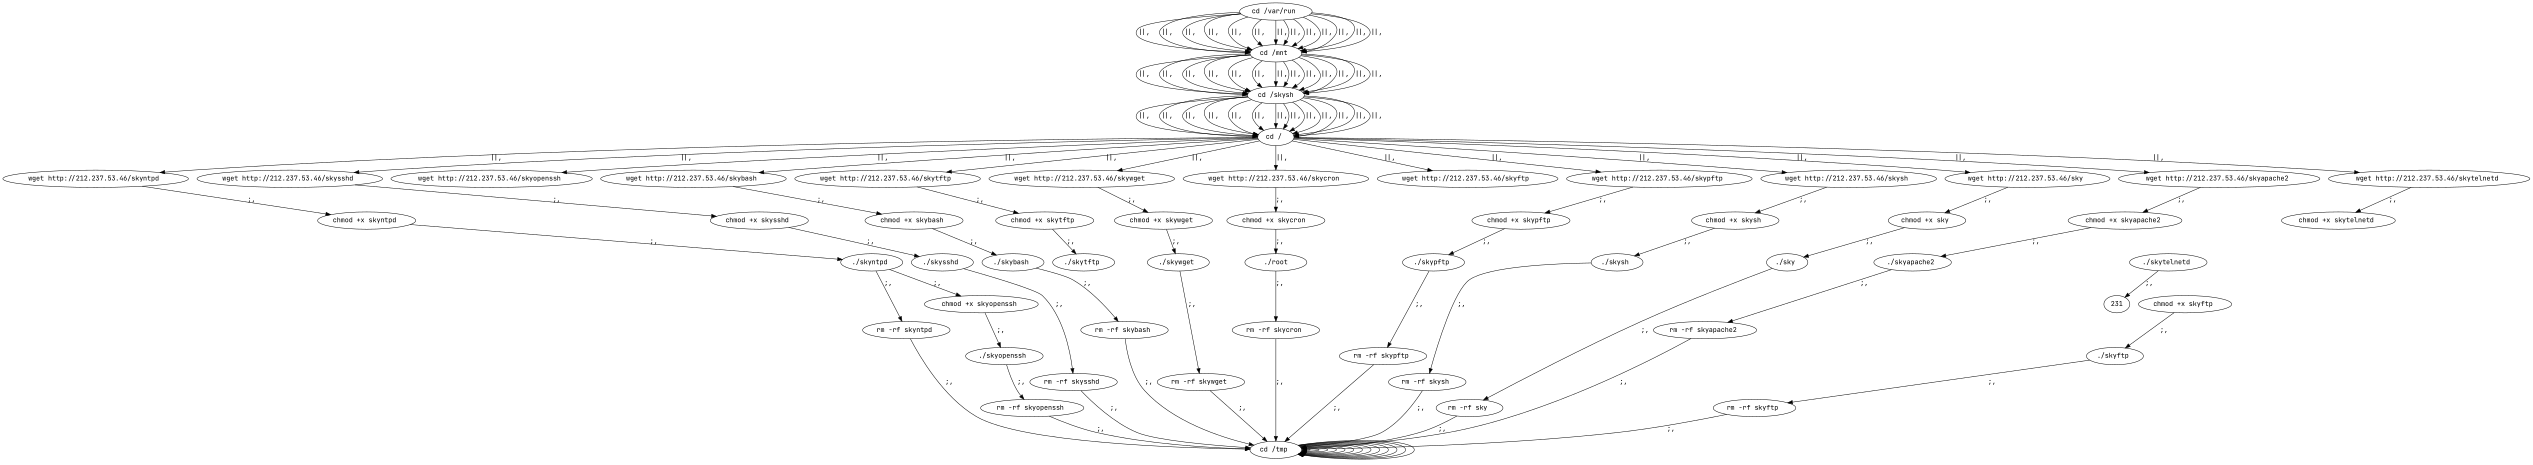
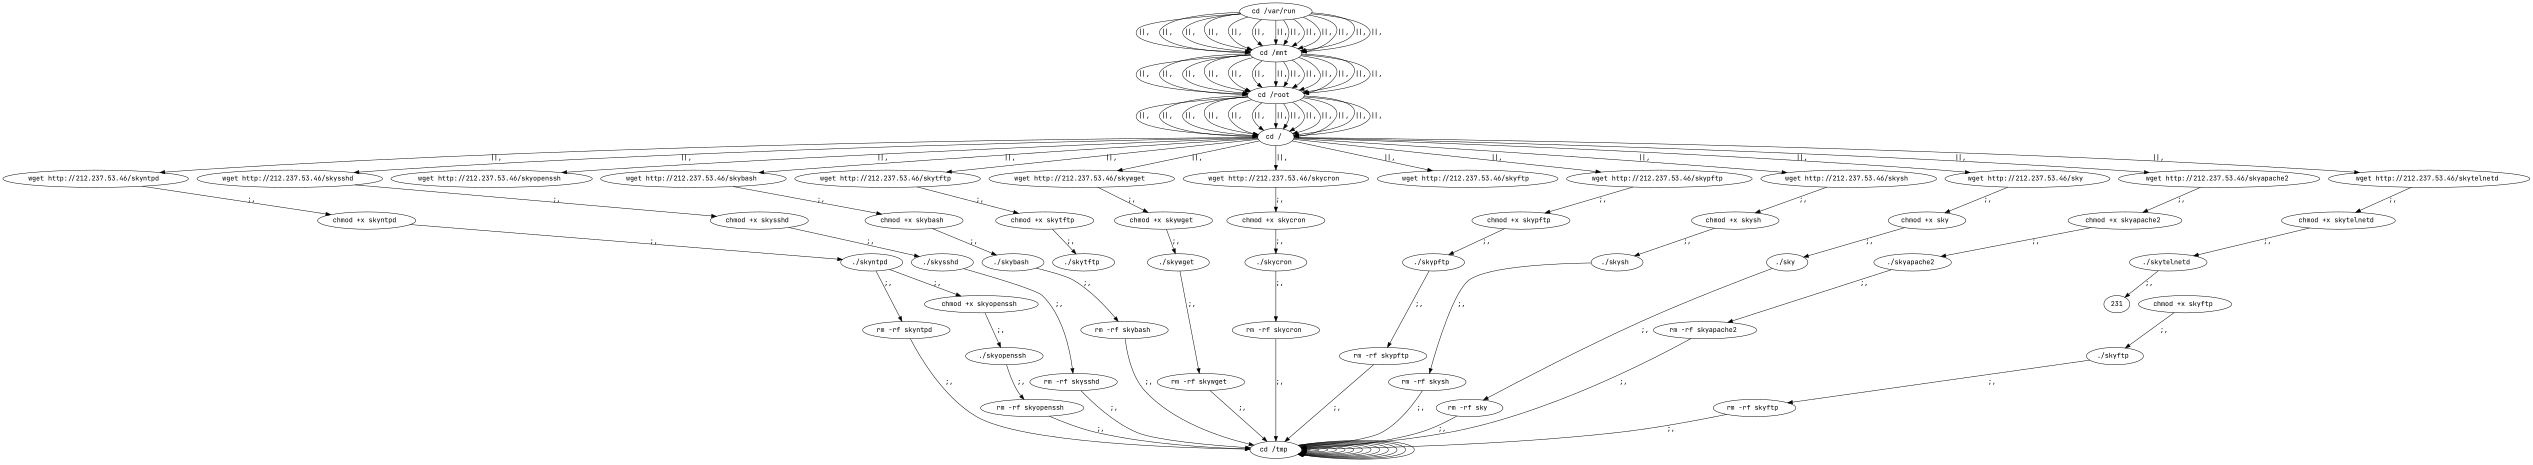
(1276, 95) -> (1276, 95)
none -> (2254, 241)
(1276, 262) -> (1276, 262)
